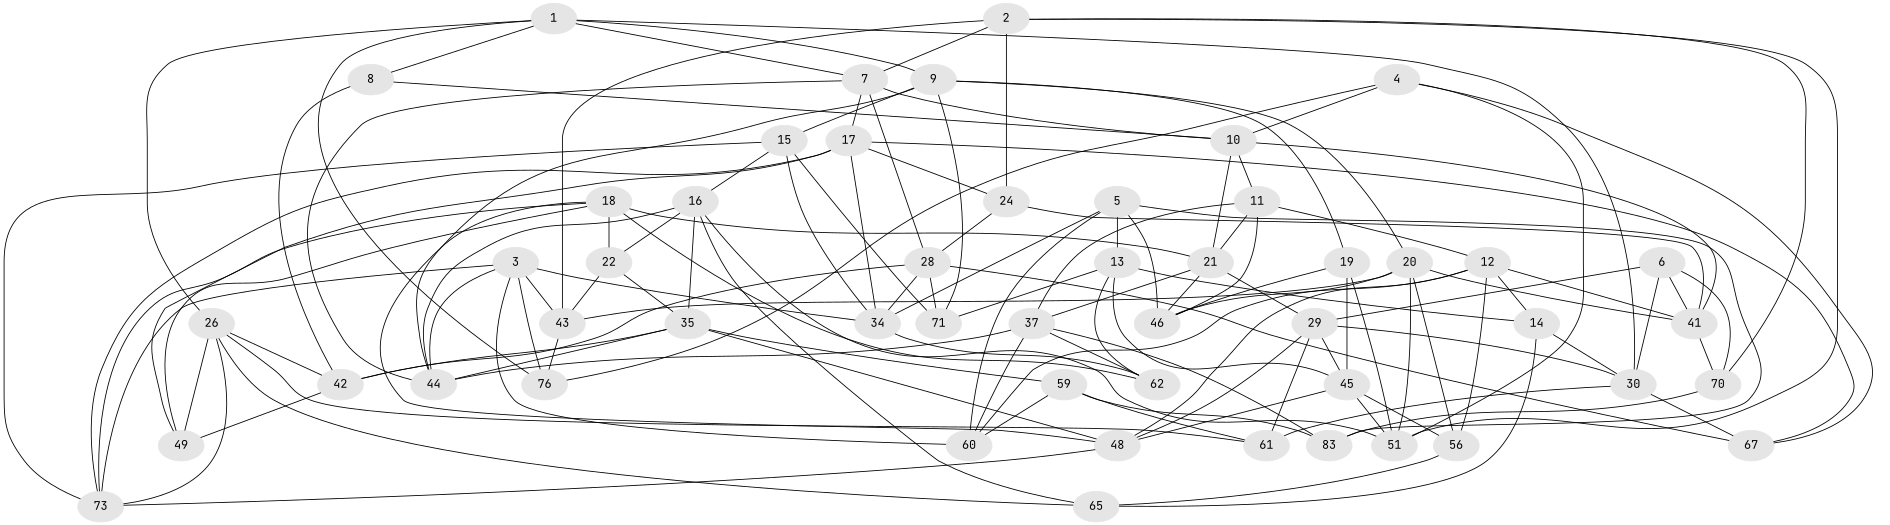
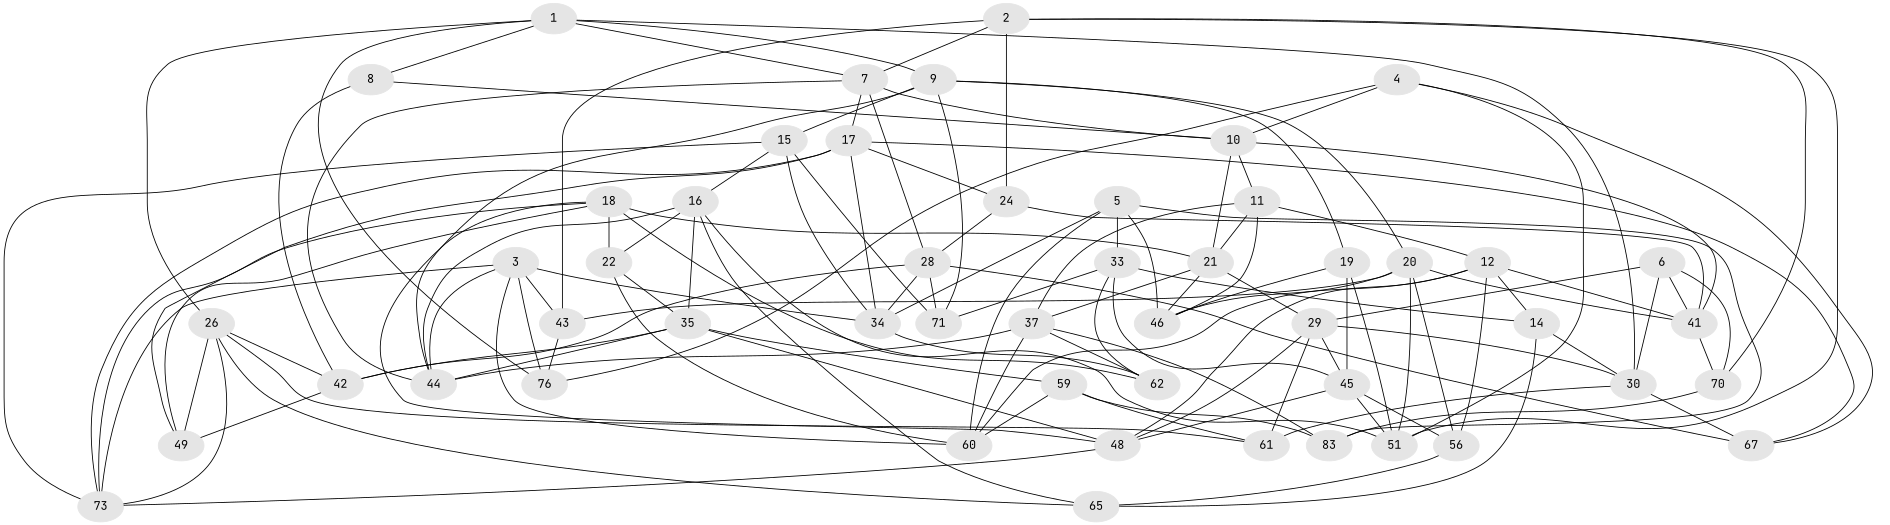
(1117, 263) -> (1117, 263)
(586, 293) -> (760, 395)
